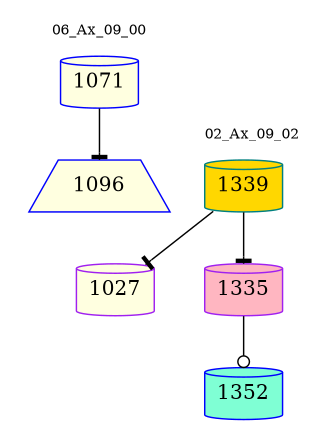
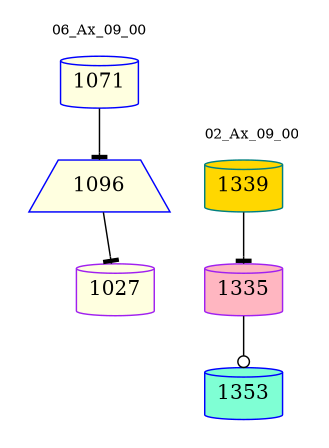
(252, 135) -> (252, 135)
(172, 244) -> (107, 234)
(244, 394) -> (244, 394)
